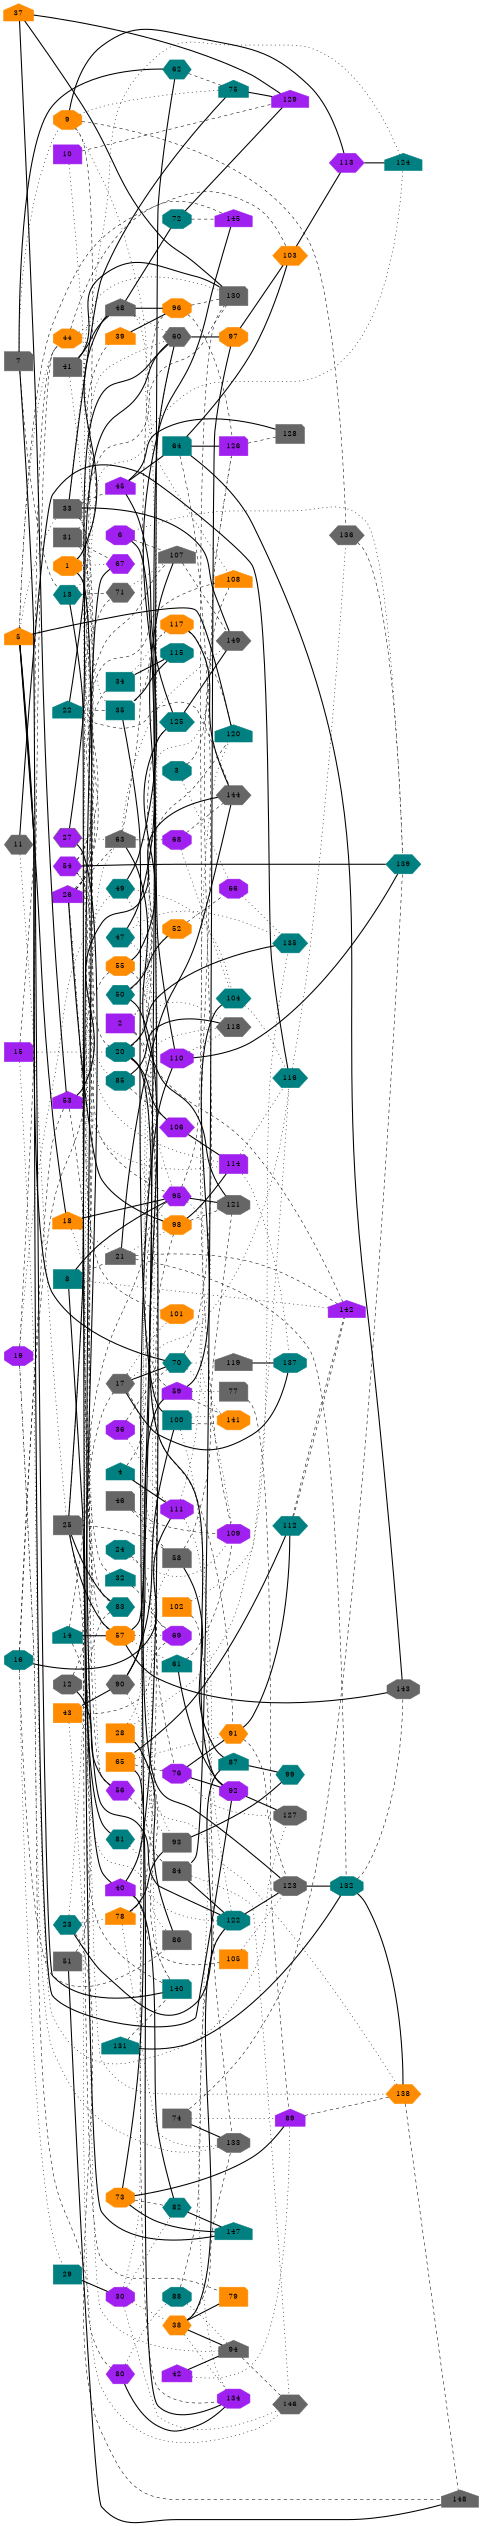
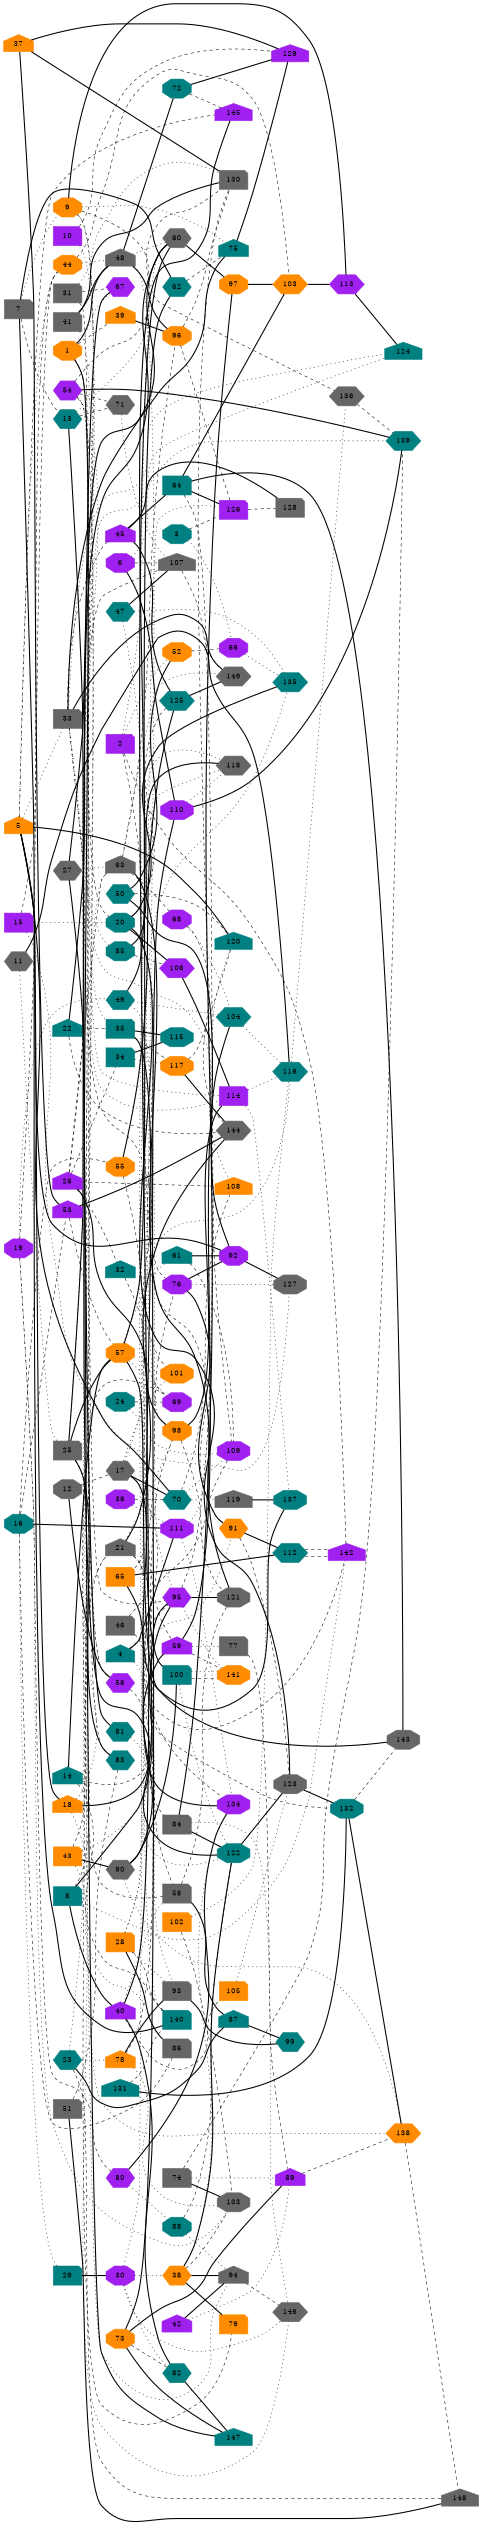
(68, 838) -> (68, 871)
(178, 1748) -> (167, 1624)
